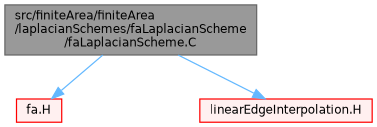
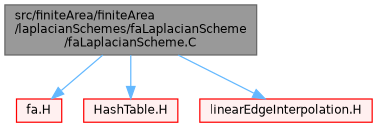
none -> (131, 111)
